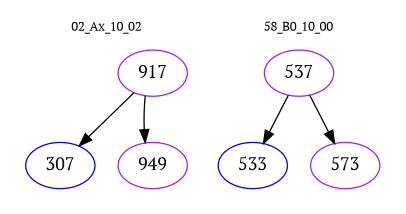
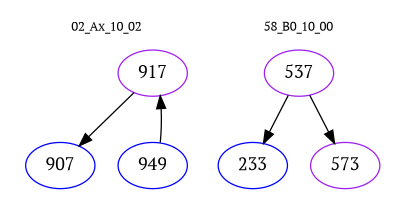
(144, 113) -> (161, 126)
(60, 166) -> (60, 166)
(153, 166) -> (153, 166)
(253, 166) -> (253, 166)
